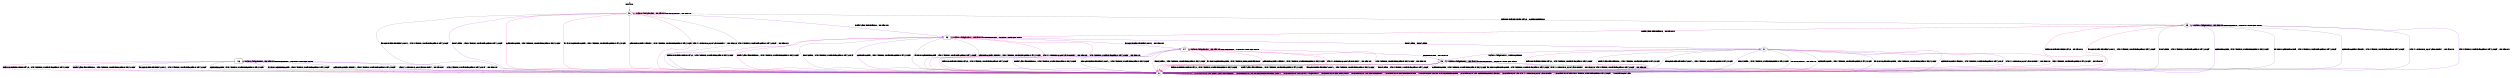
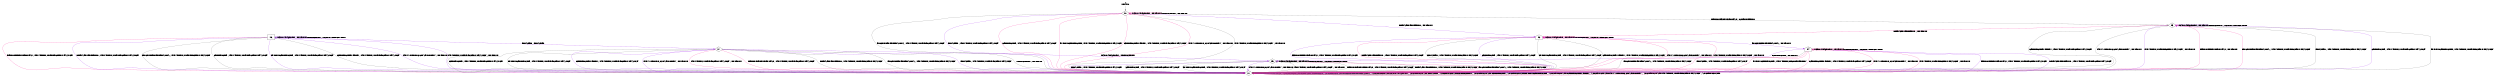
(1355, 43) -> (494, 43)
